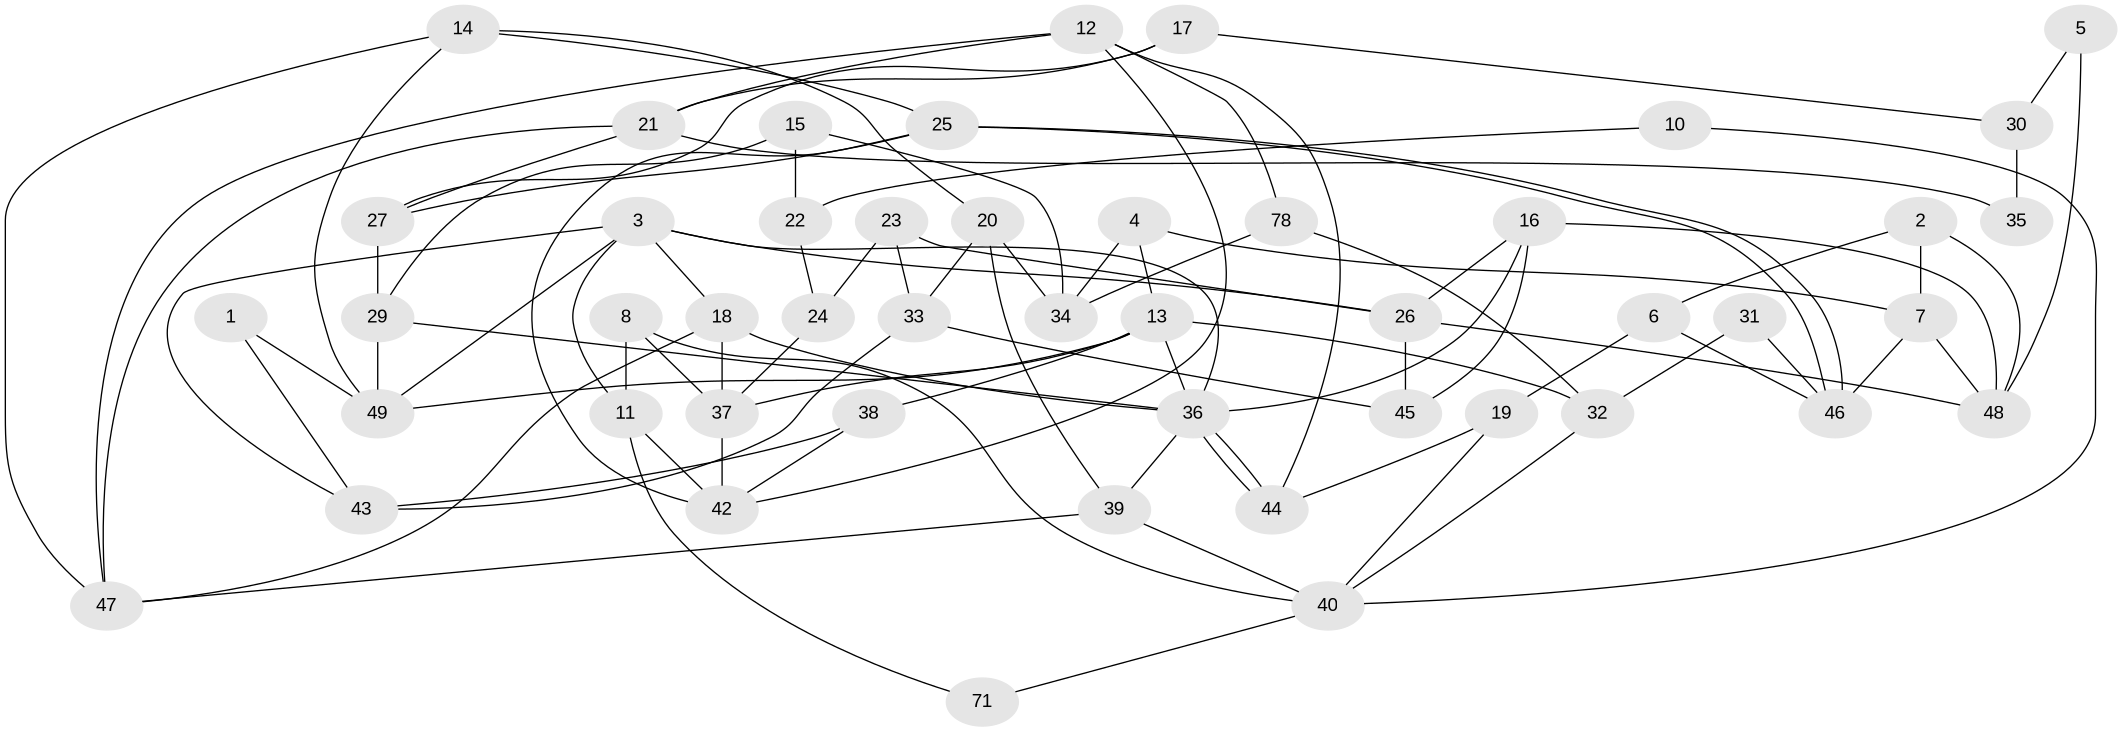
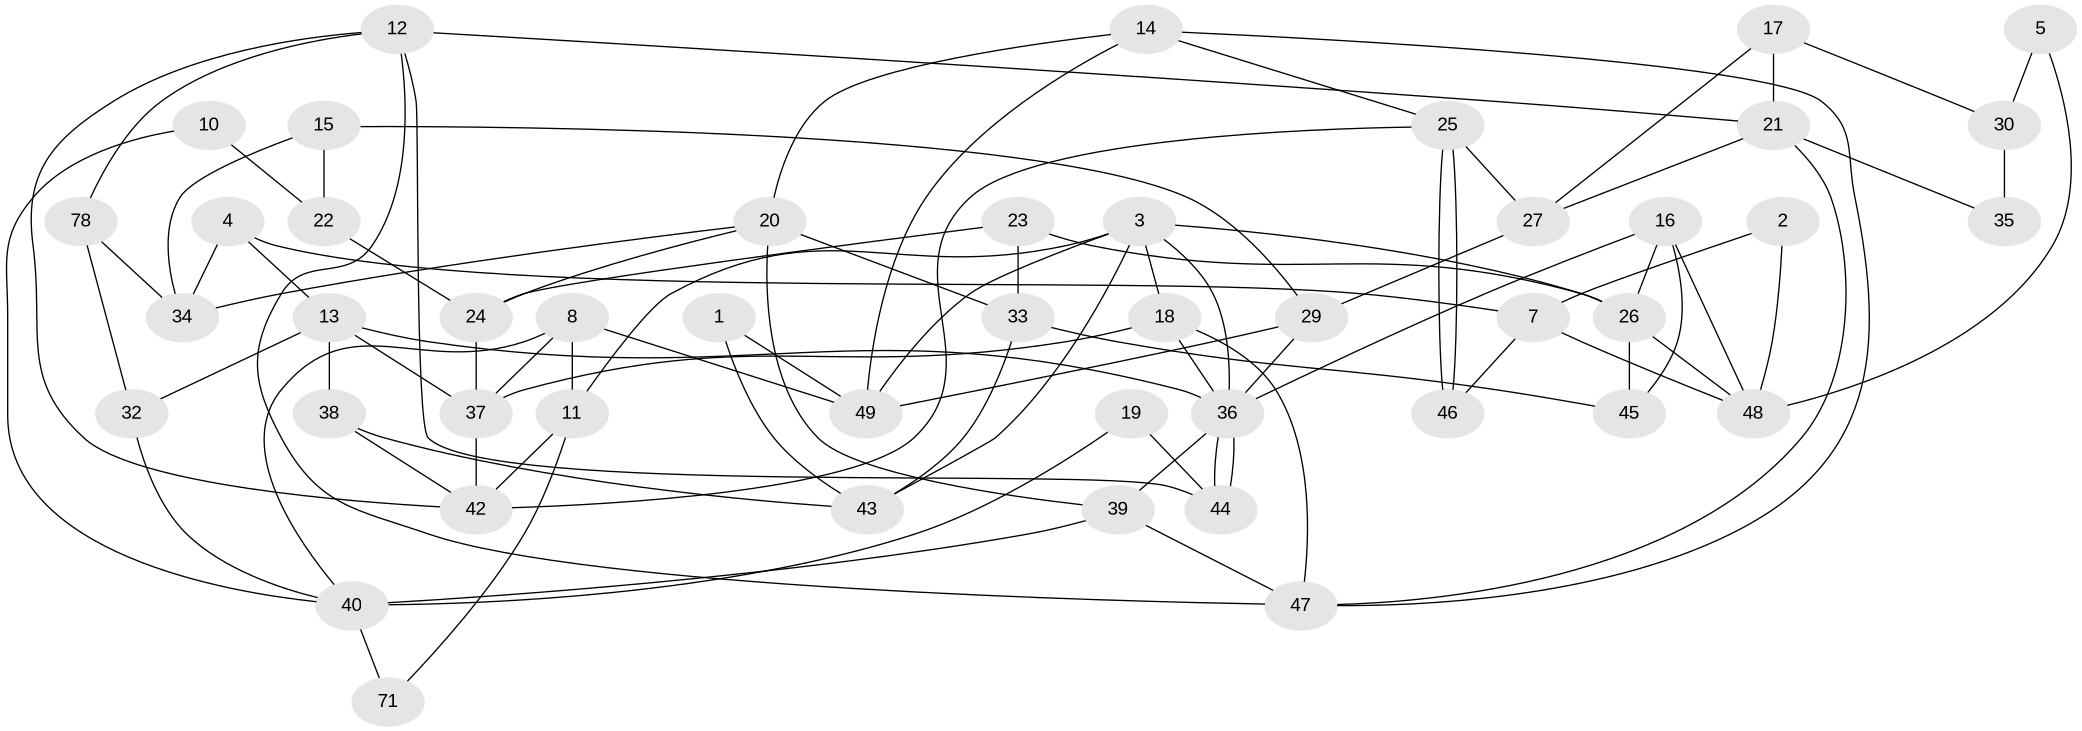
none -> (619, 262)
(1654, 318) -> none
(1750, 318) -> none
(773, 381) -> (725, 368)
